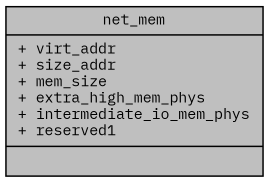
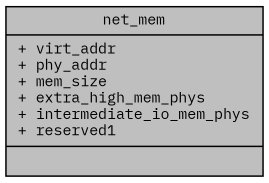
(68, 65) -> (63, 65)
